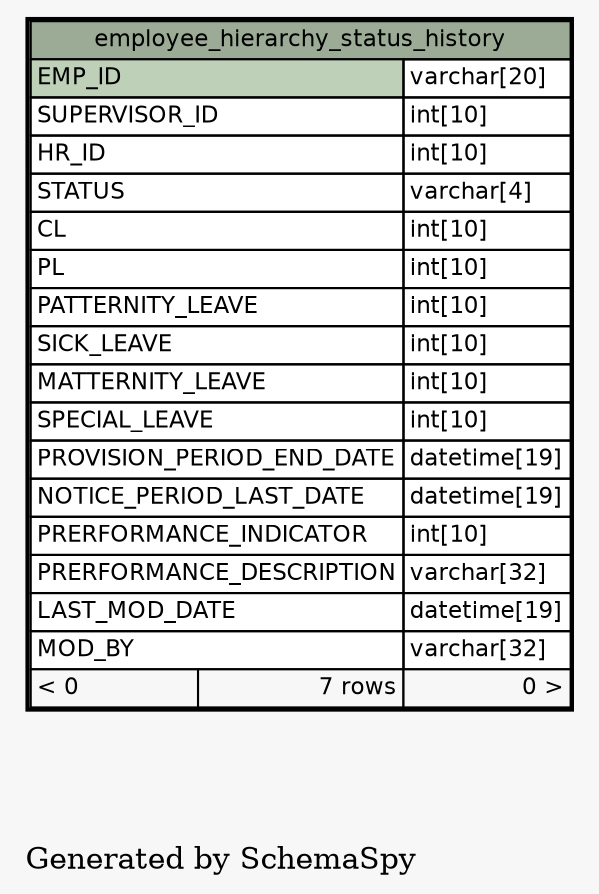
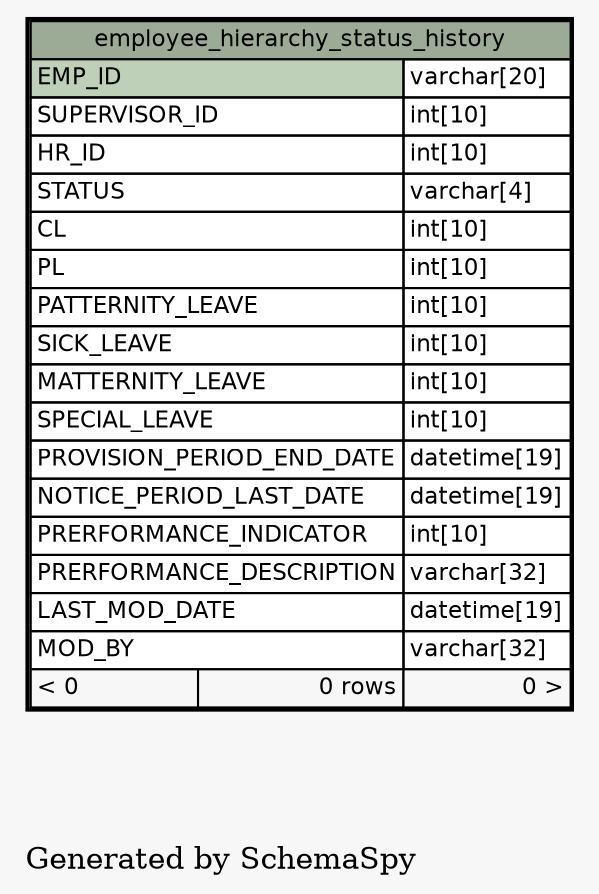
(358, 687) -> (358, 687)
